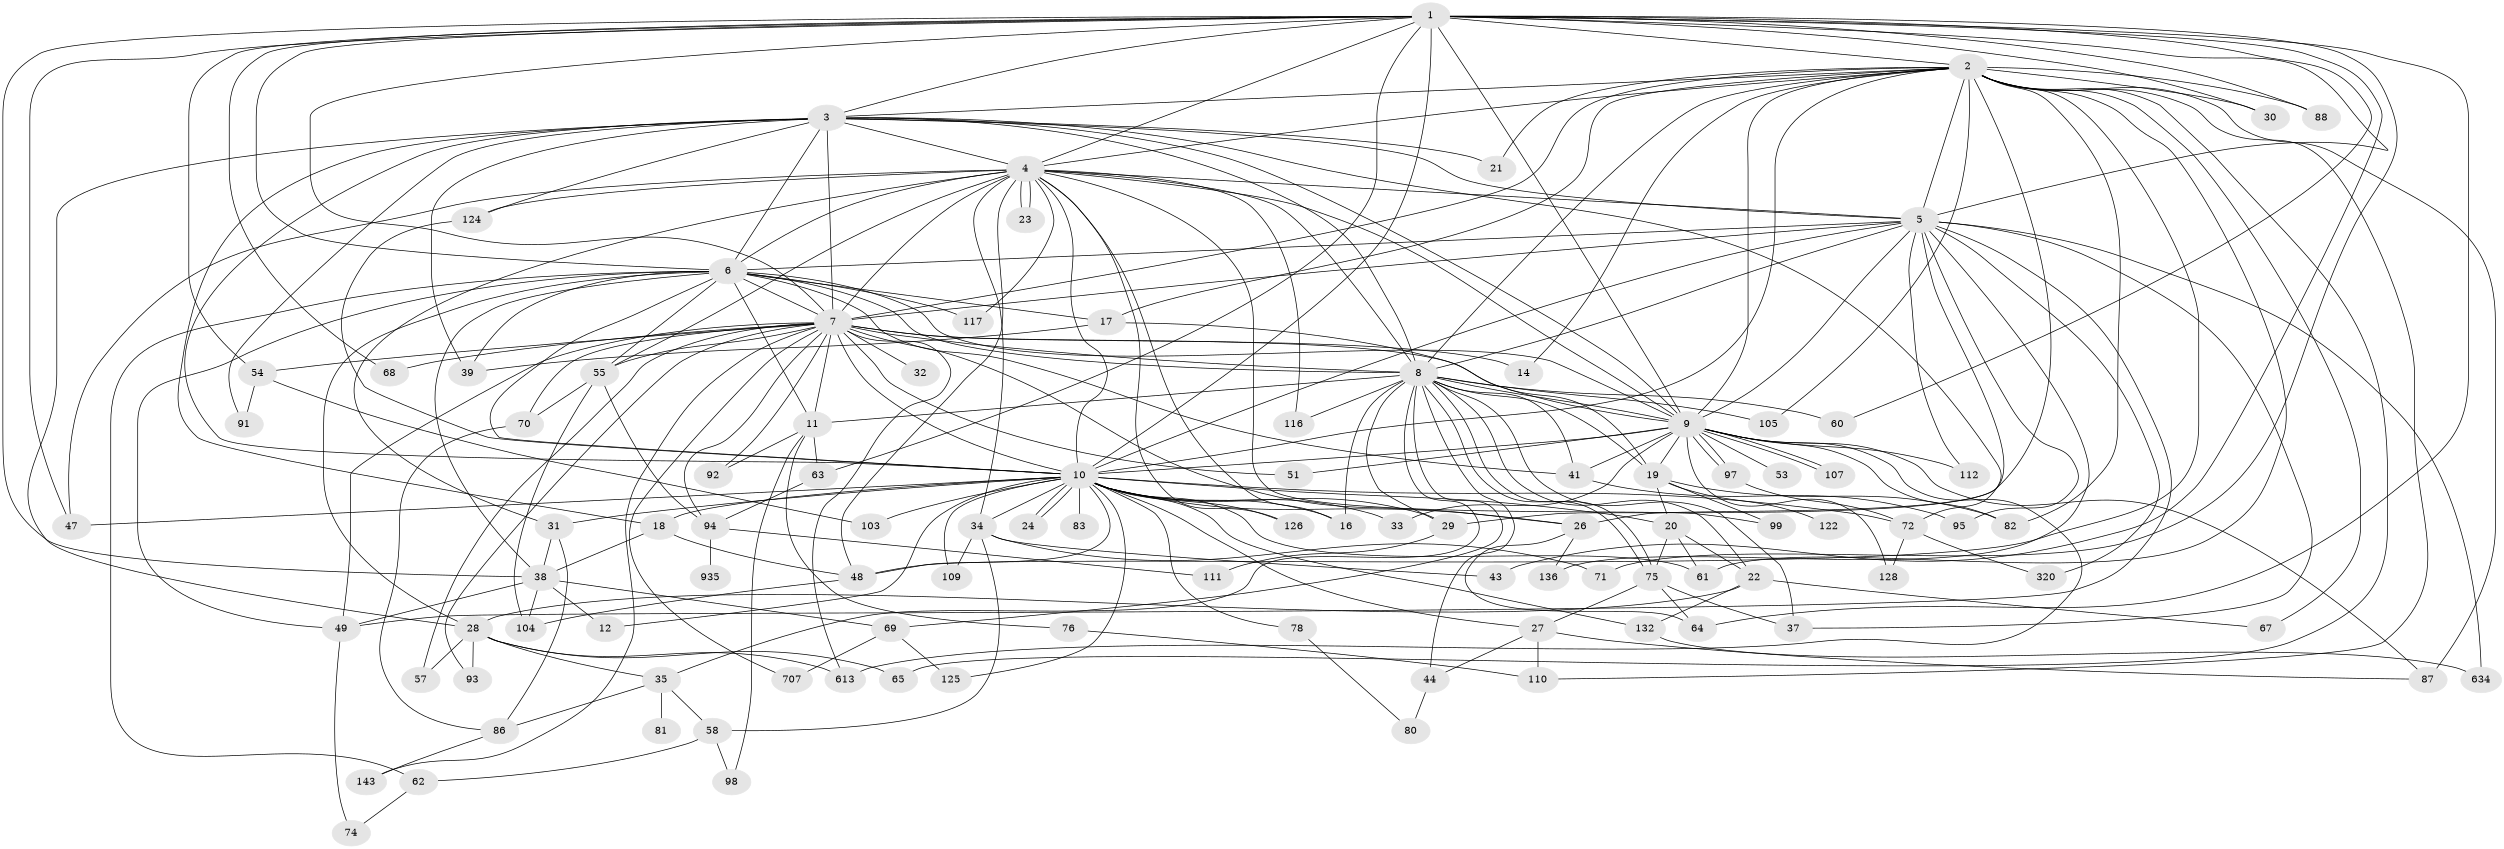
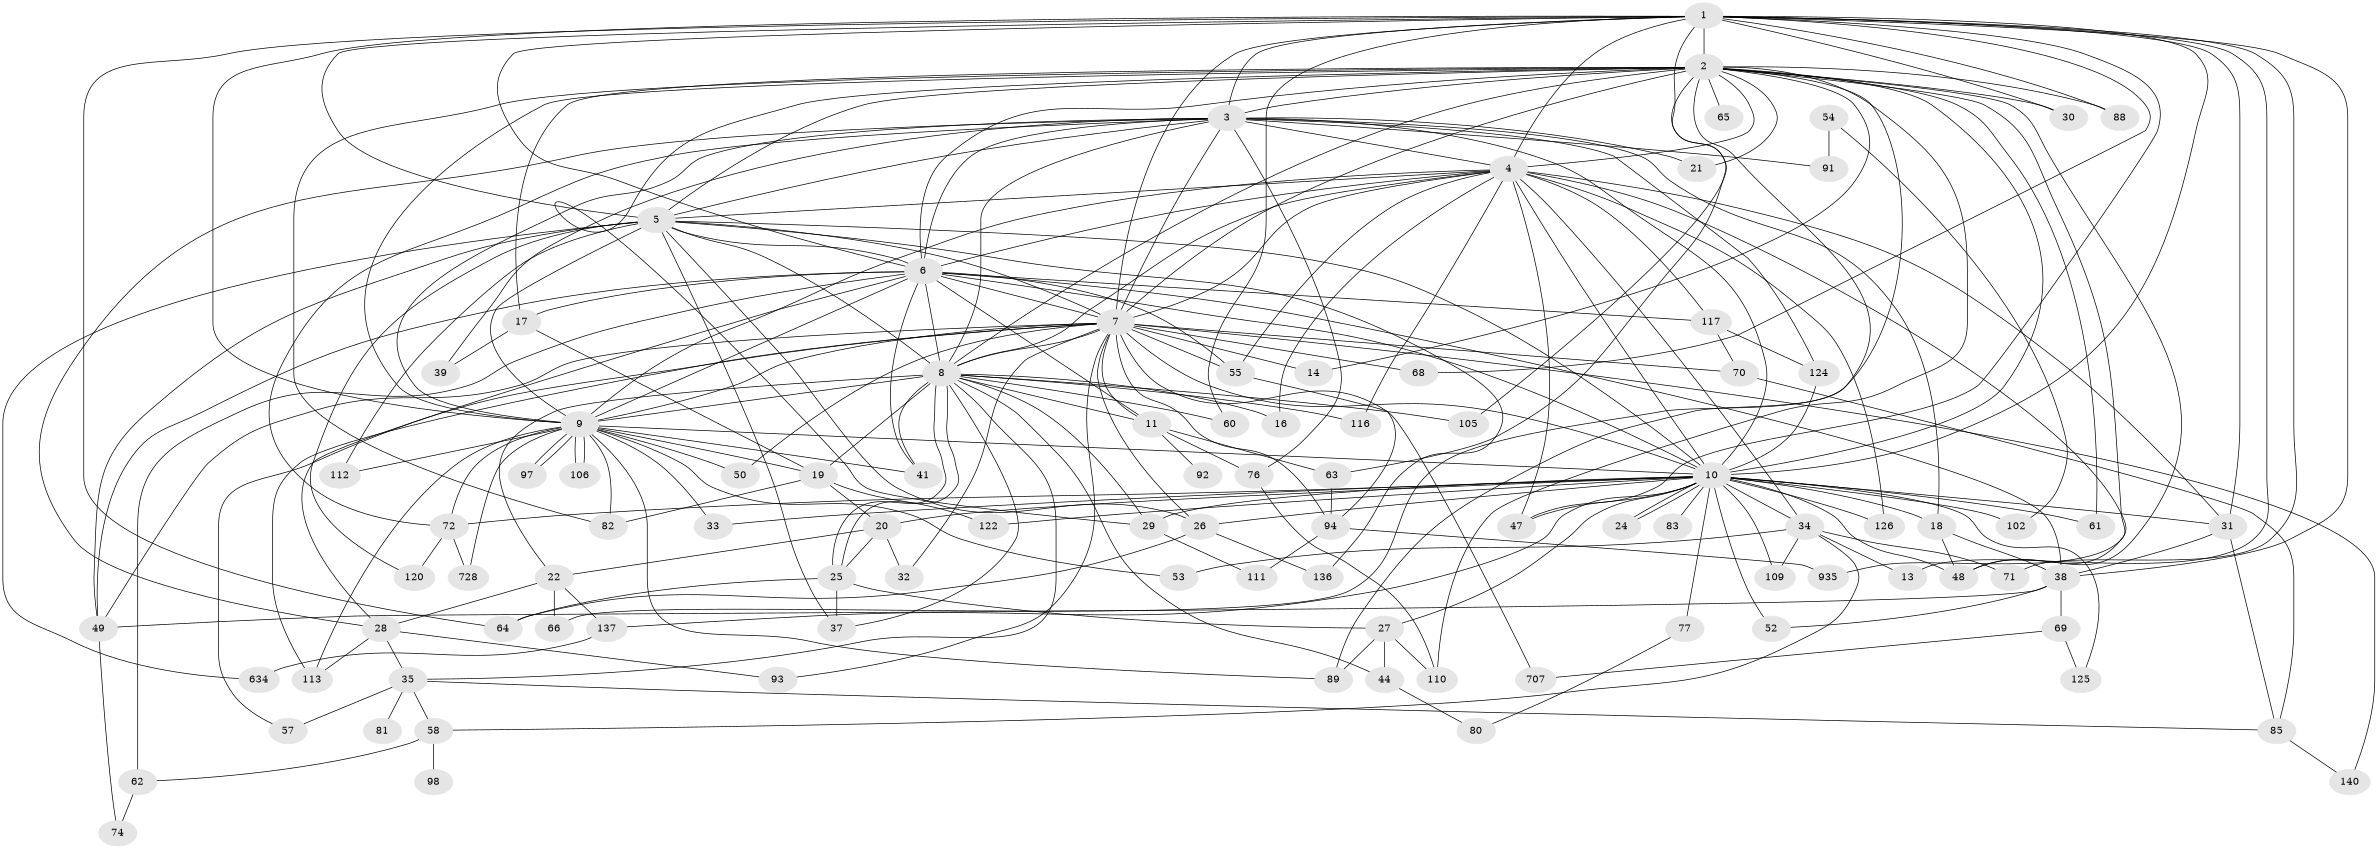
(648, 28) -> (2202, 51)
(694, 186) -> (1767, 349)
(1026, 220) -> none
none -> (1316, 286)
(548, 298) -> (1256, 98)
none -> (2098, 315)
(464, 351) -> none
(562, 399) -> (1725, 348)
(782, 405) -> none
(1294, 476) -> (740, 476)
(1835, 476) -> (580, 476)
(1213, 500) -> (1350, 498)
(1819, 502) -> (491, 453)
(871, 527) -> (2016, 527)
(1776, 527) -> none
(1960, 527) -> none
none -> (1491, 547)
(1687, 552) -> (893, 552)
(1496, 578) -> (1908, 578)
(1652, 578) -> (837, 578)
(1889, 578) -> (468, 578)
(2046, 578) -> (414, 578)
(1329, 580) -> none
(753, 581) -> none
(526, 629) -> none
(605, 629) -> (1771, 629)
(1297, 629) -> (1685, 629)
(1645, 629) -> (607, 629)
(2266, 629) -> (554, 629)
(766, 652) -> none
(447, 654) -> (348, 705)
(845, 680) -> (312, 680)
(2428, 680) -> (1334, 680)
(500, 731) -> (2277, 731)
(366, 782) -> (2350, 782)
